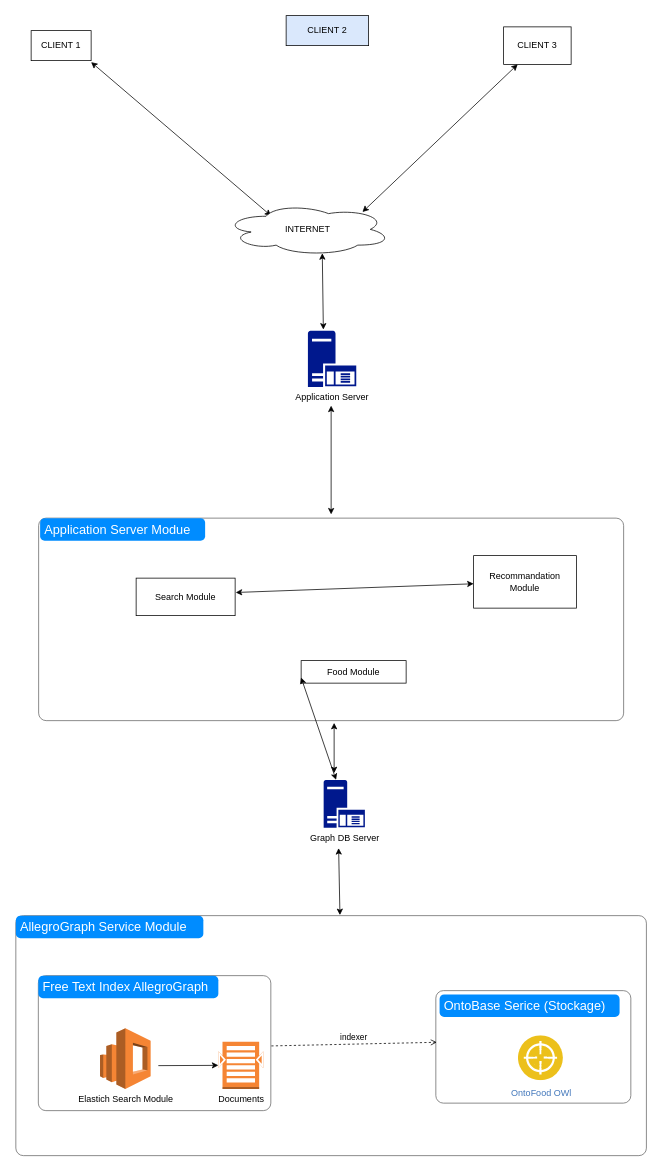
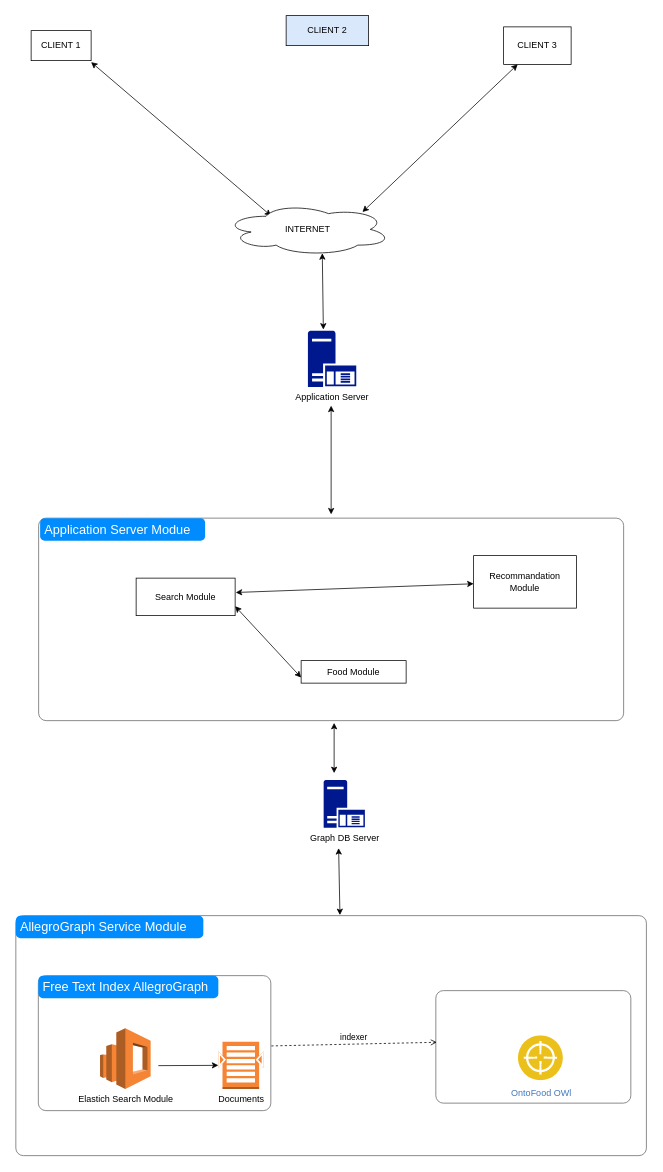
(319, 728) -> (268, 642)
(530, 1005) -> none
